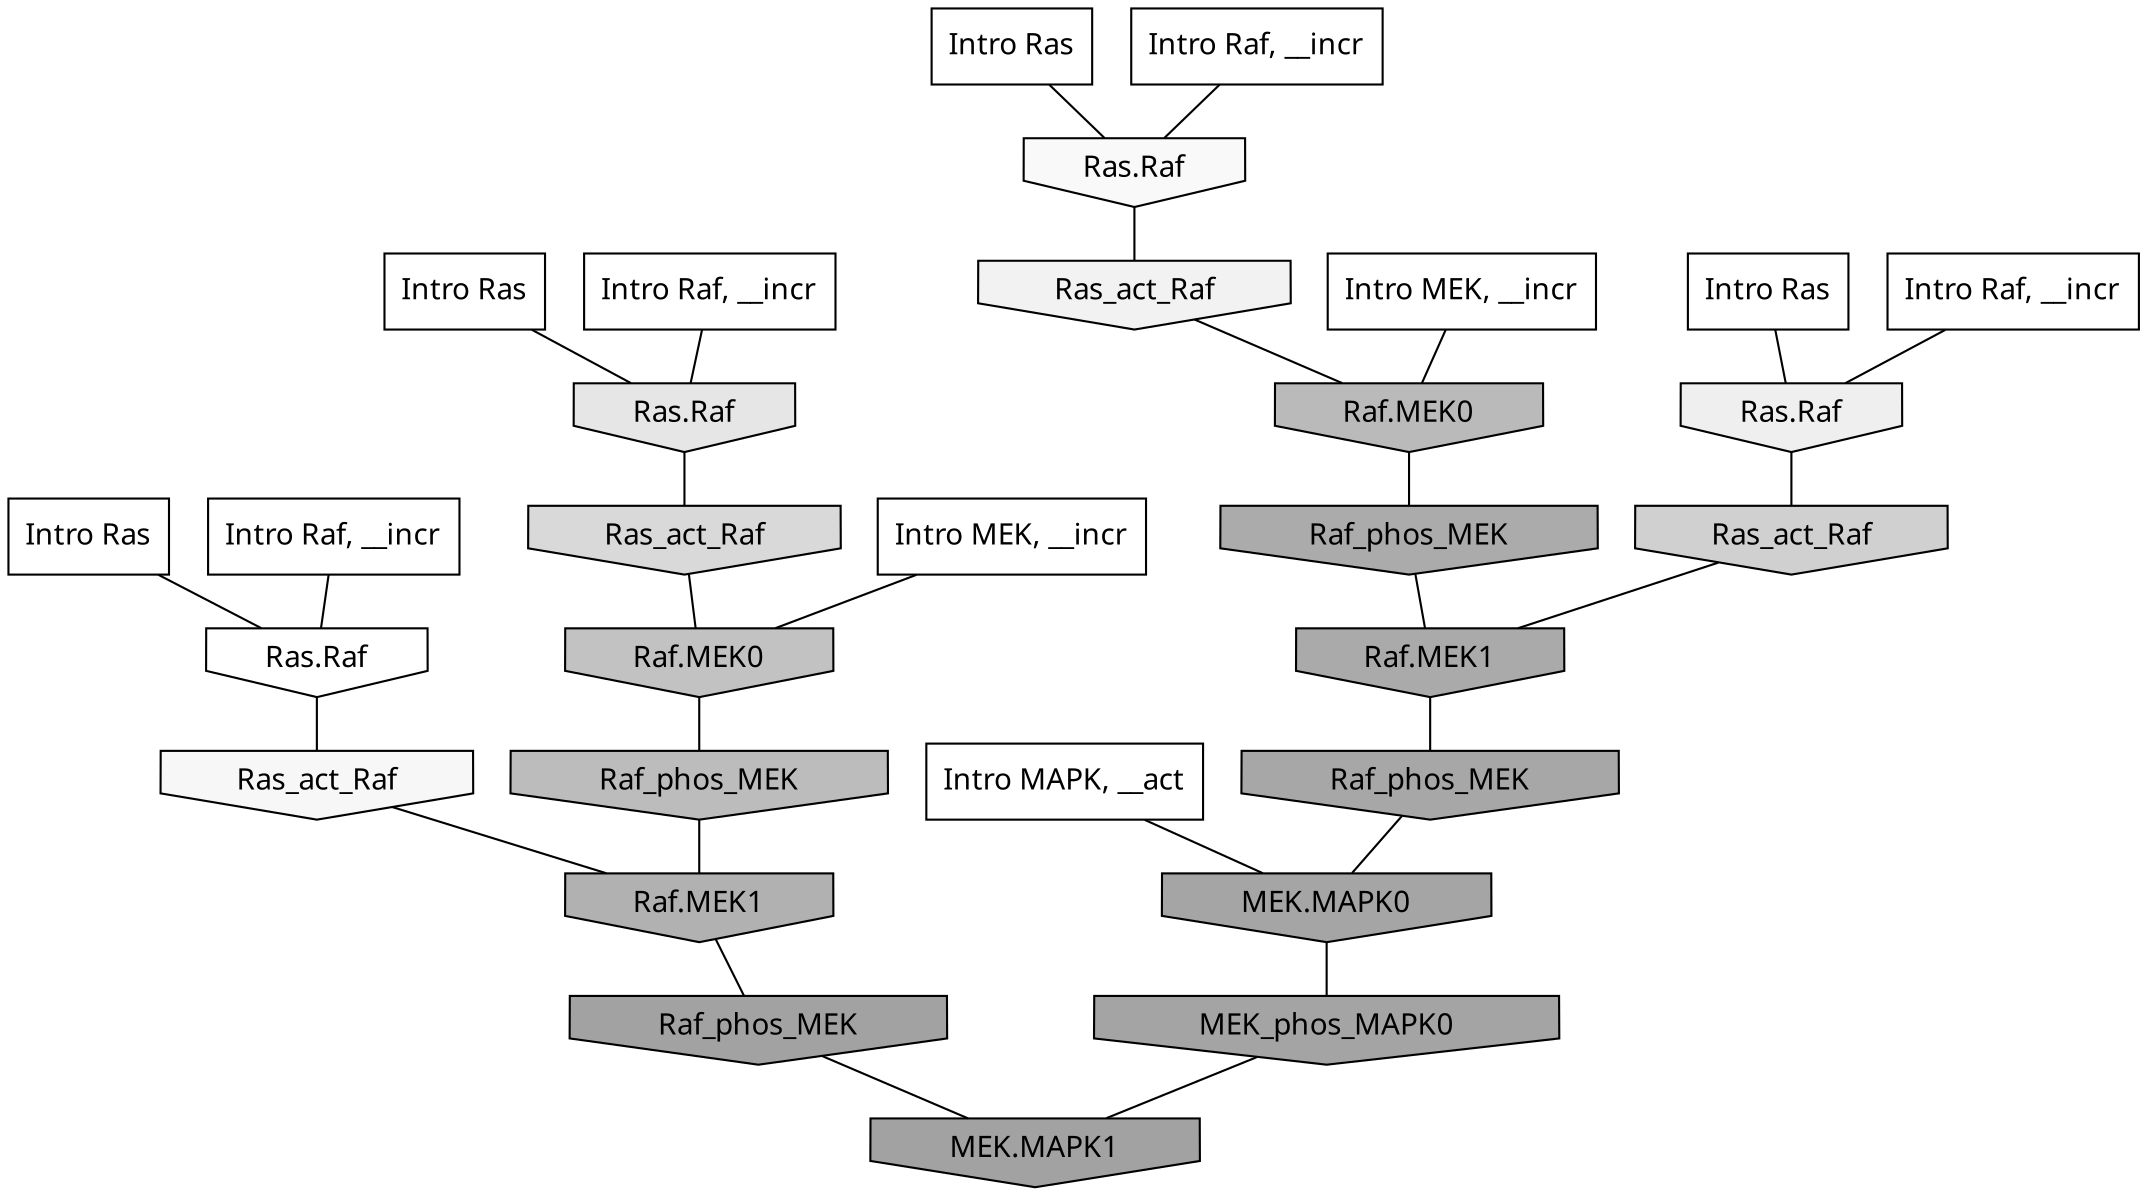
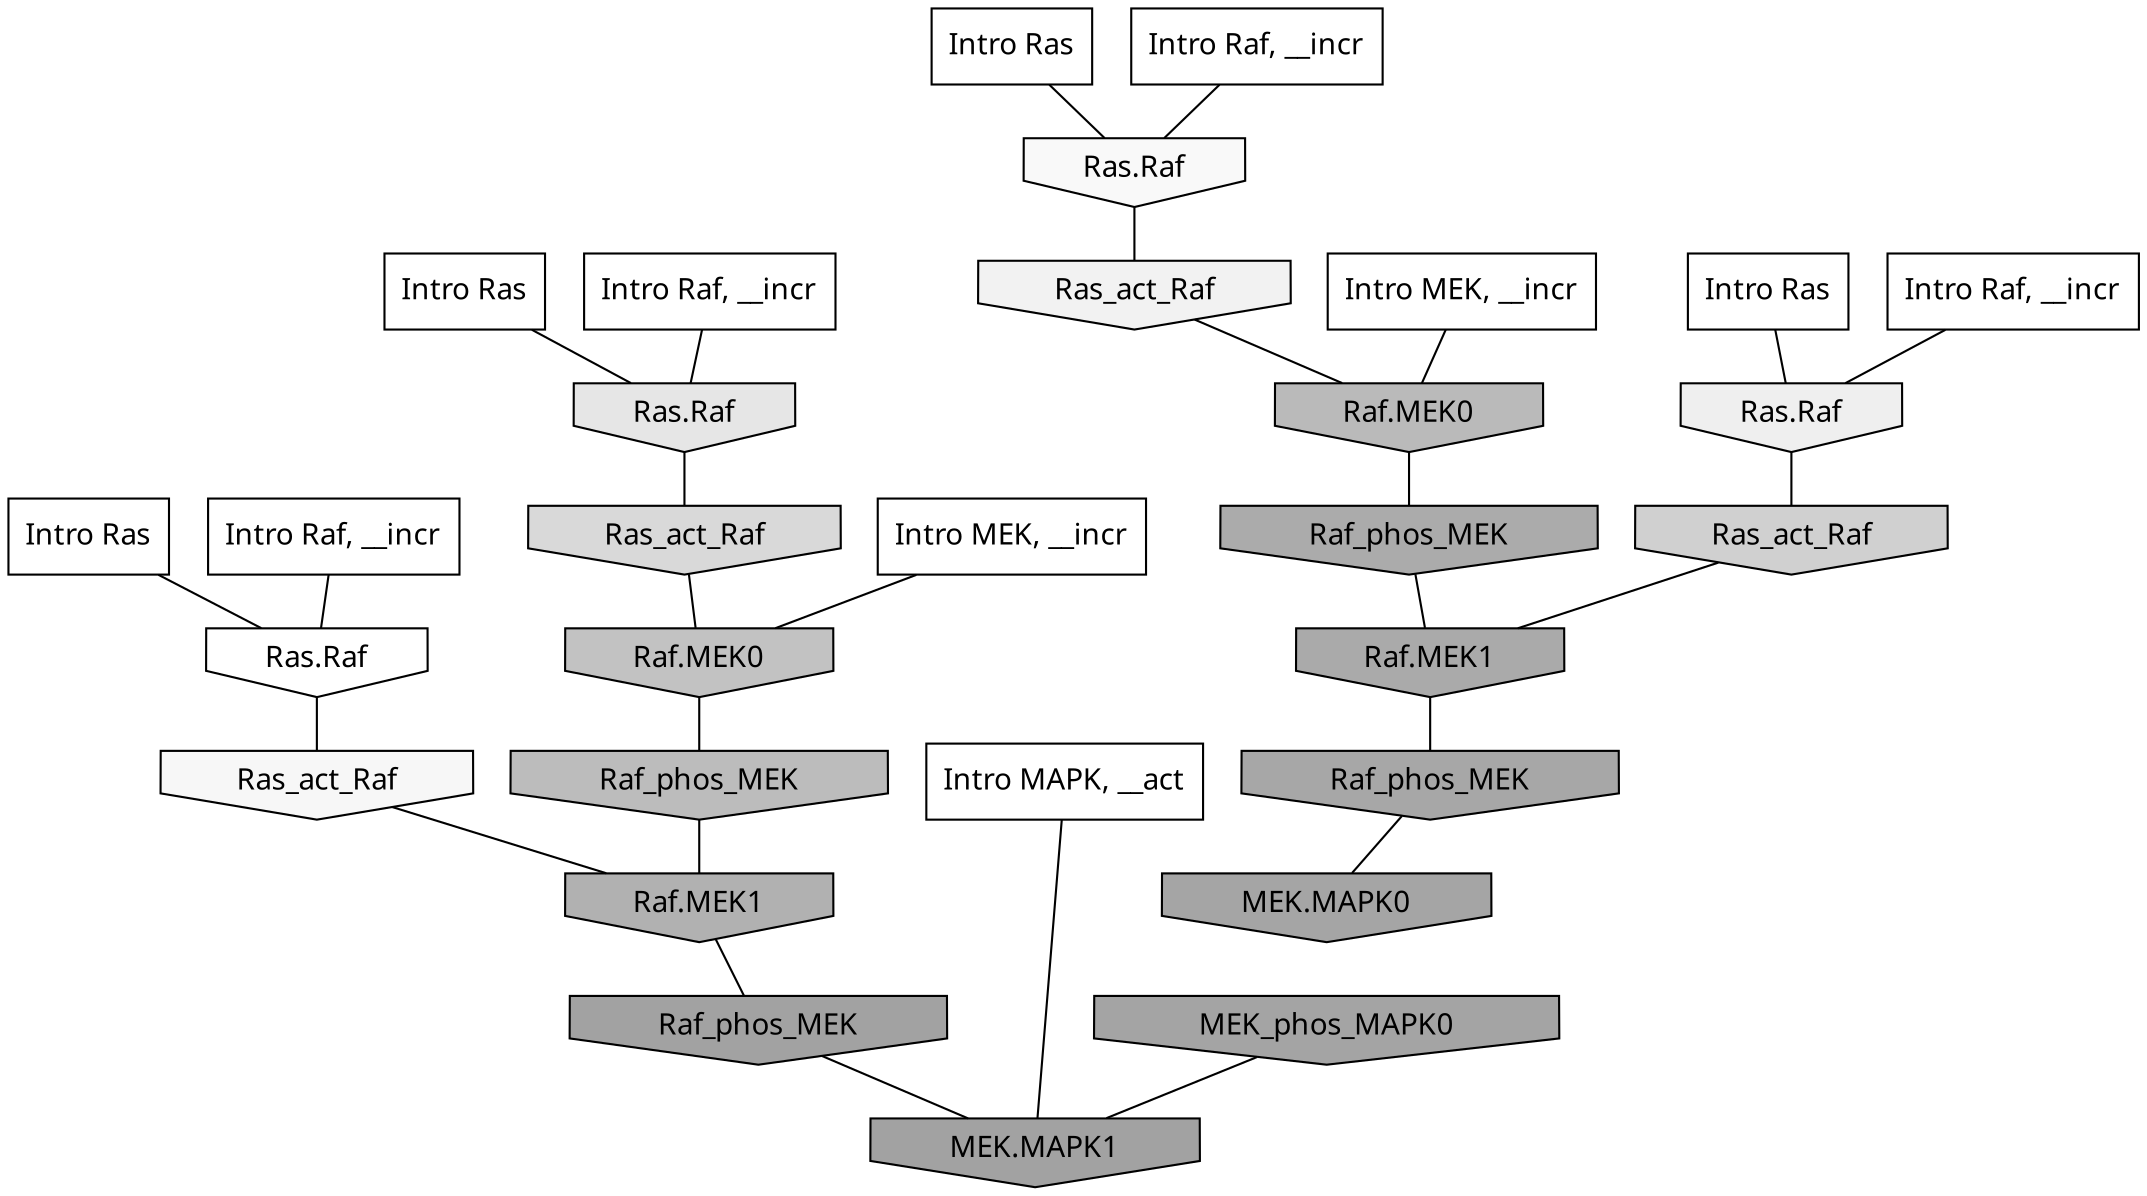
(1204, 847) -> (1050, 969)
(1327, 969) -> none
